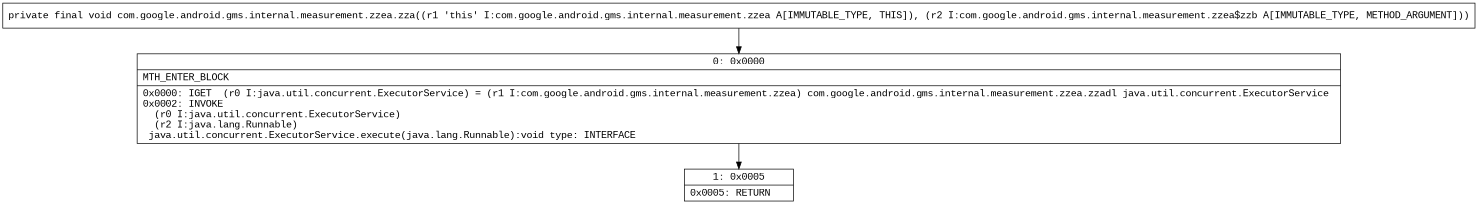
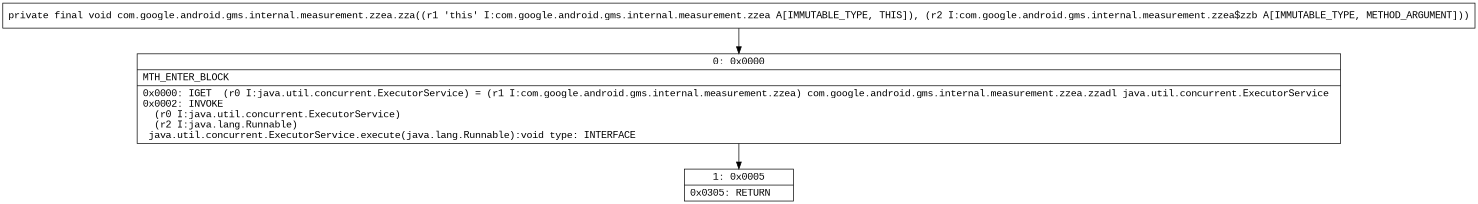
(739, 193) -> (739, 193)
